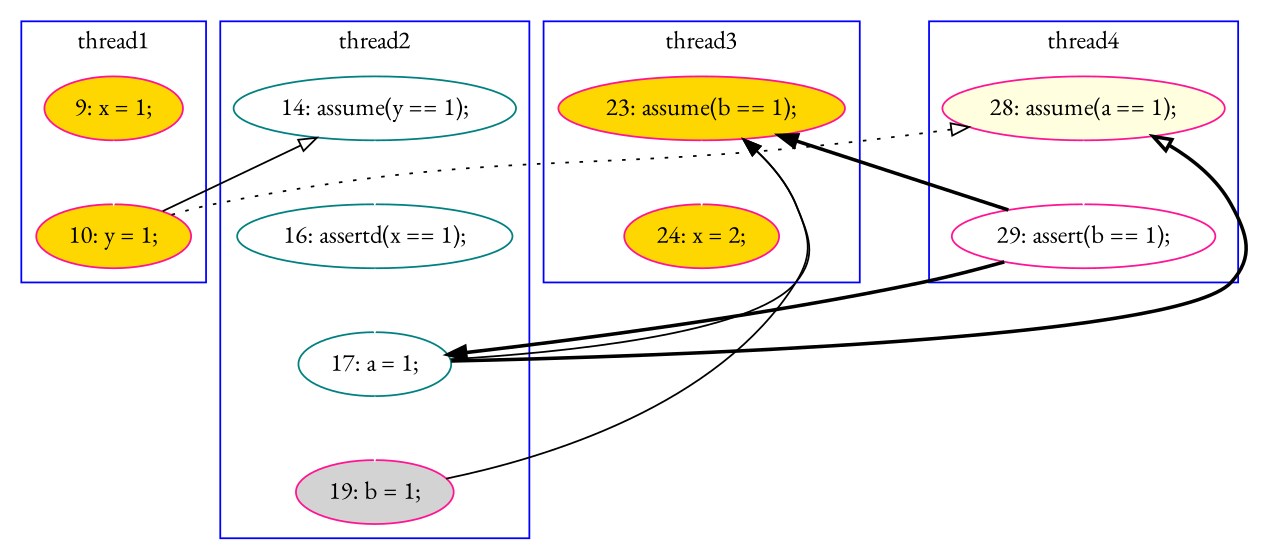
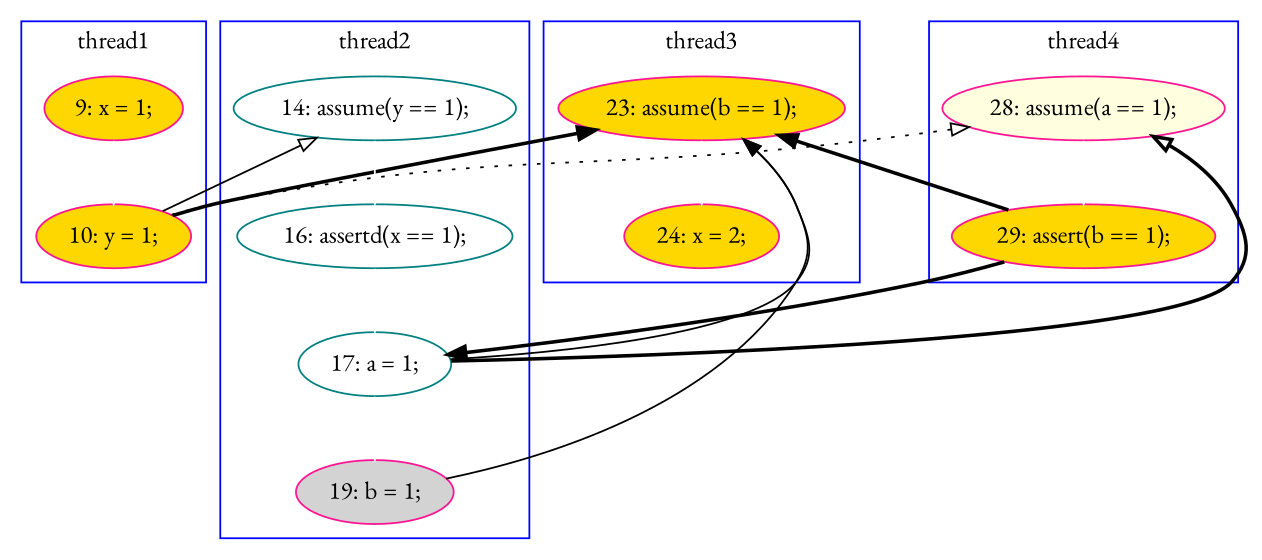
none -> (436, 160)
(1084, 236) -> (1084, 236)
